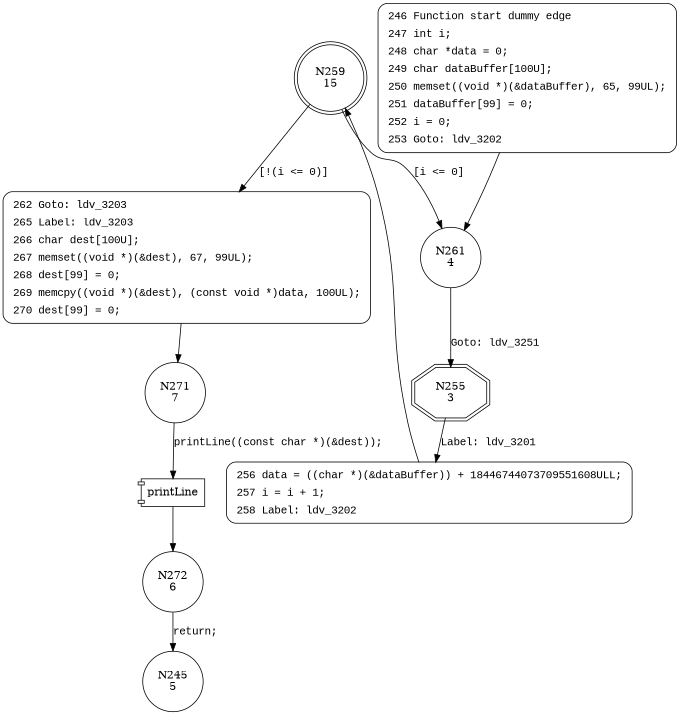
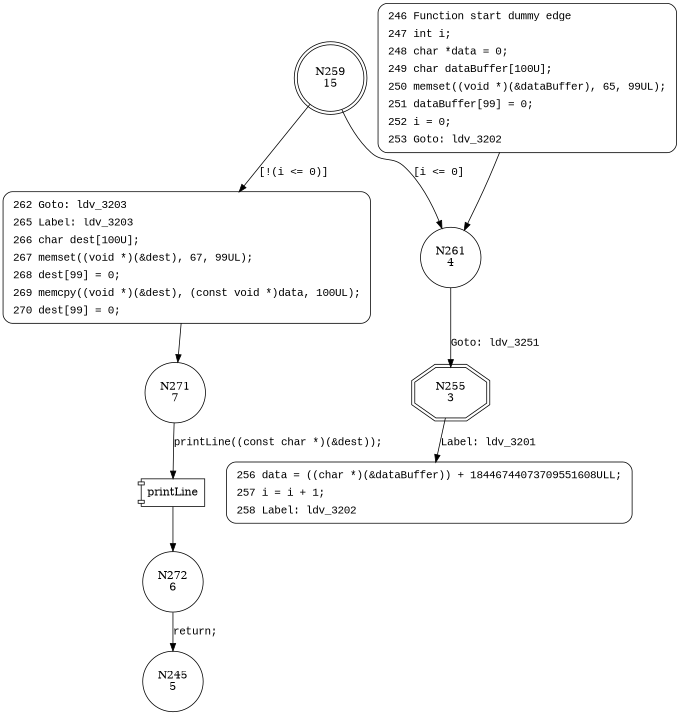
(393, 287) -> none
